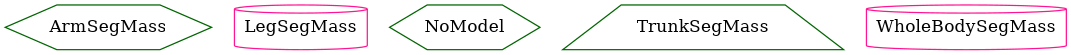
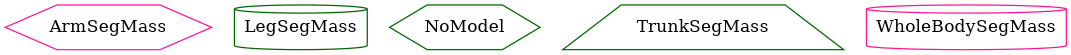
(108, 27) -> (108, 27)
(301, 27) -> (301, 27)
